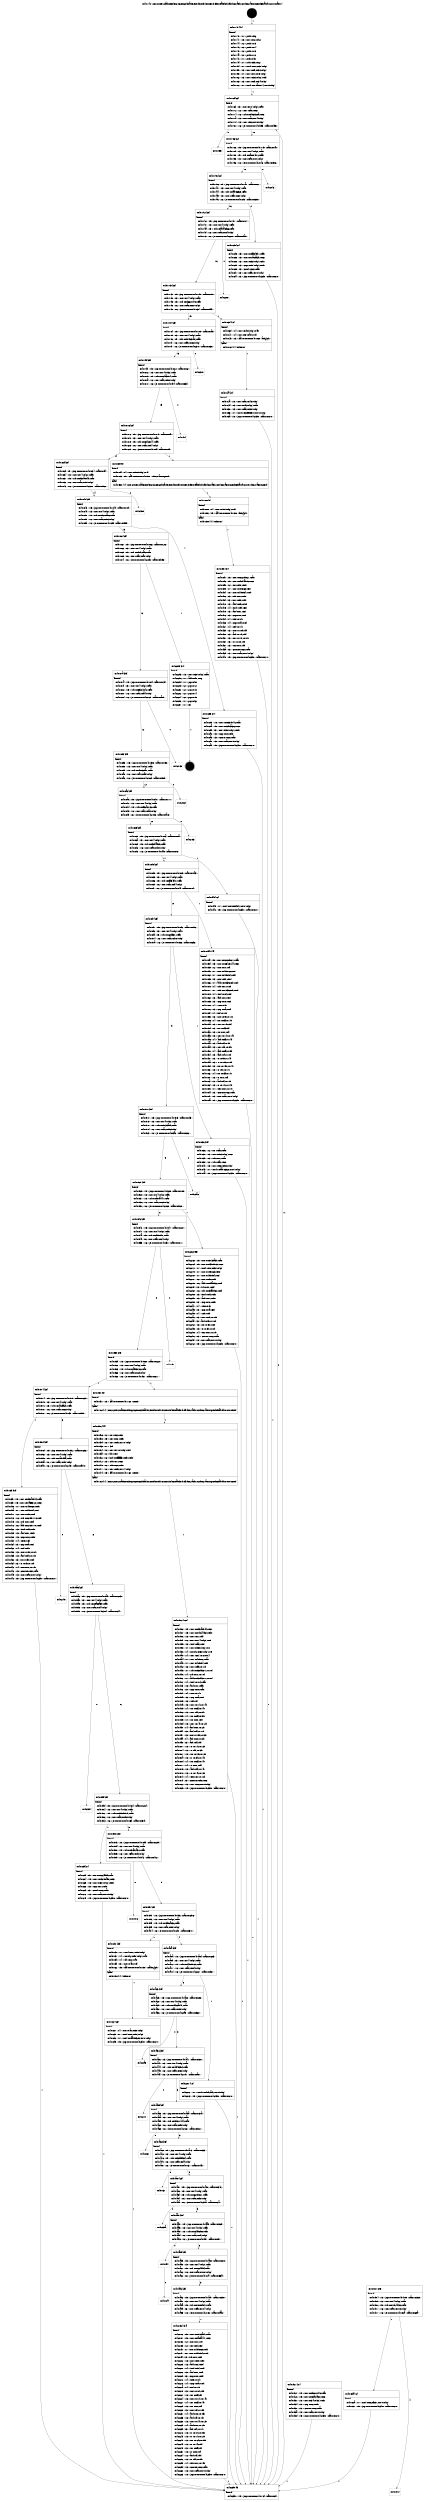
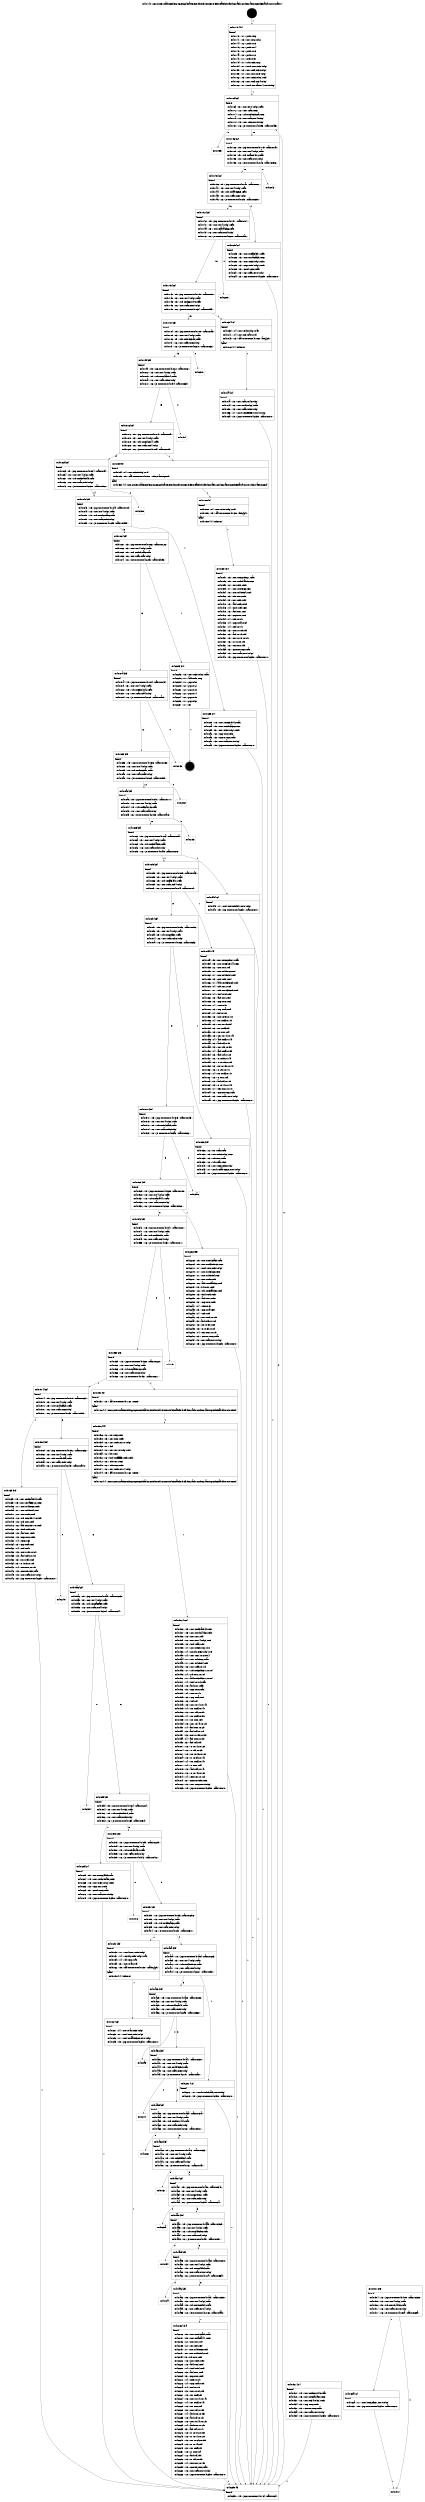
(164, 2282) -> (170, 2287)
(347, 2474) -> (384, 2449)
